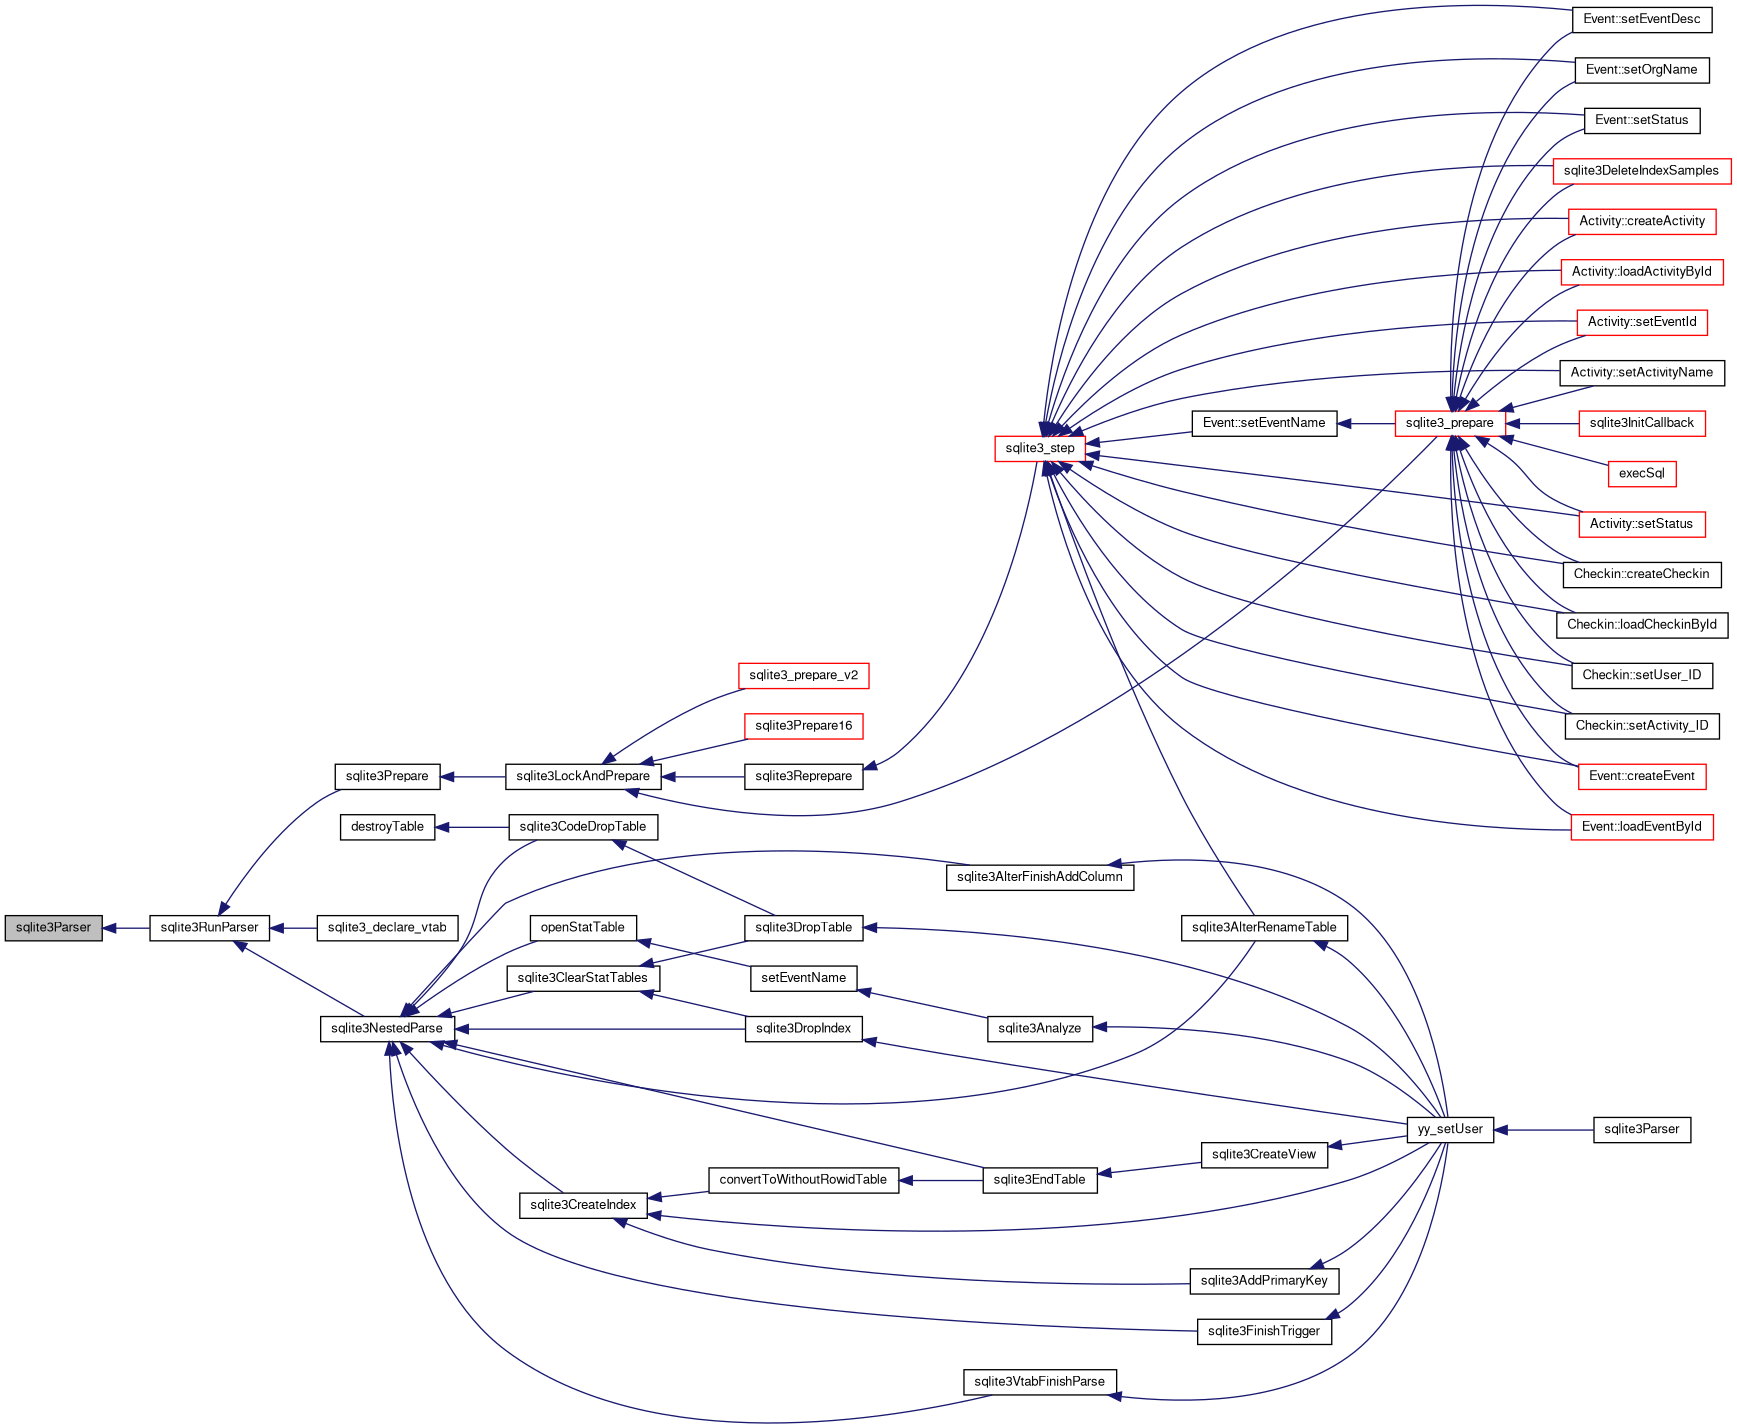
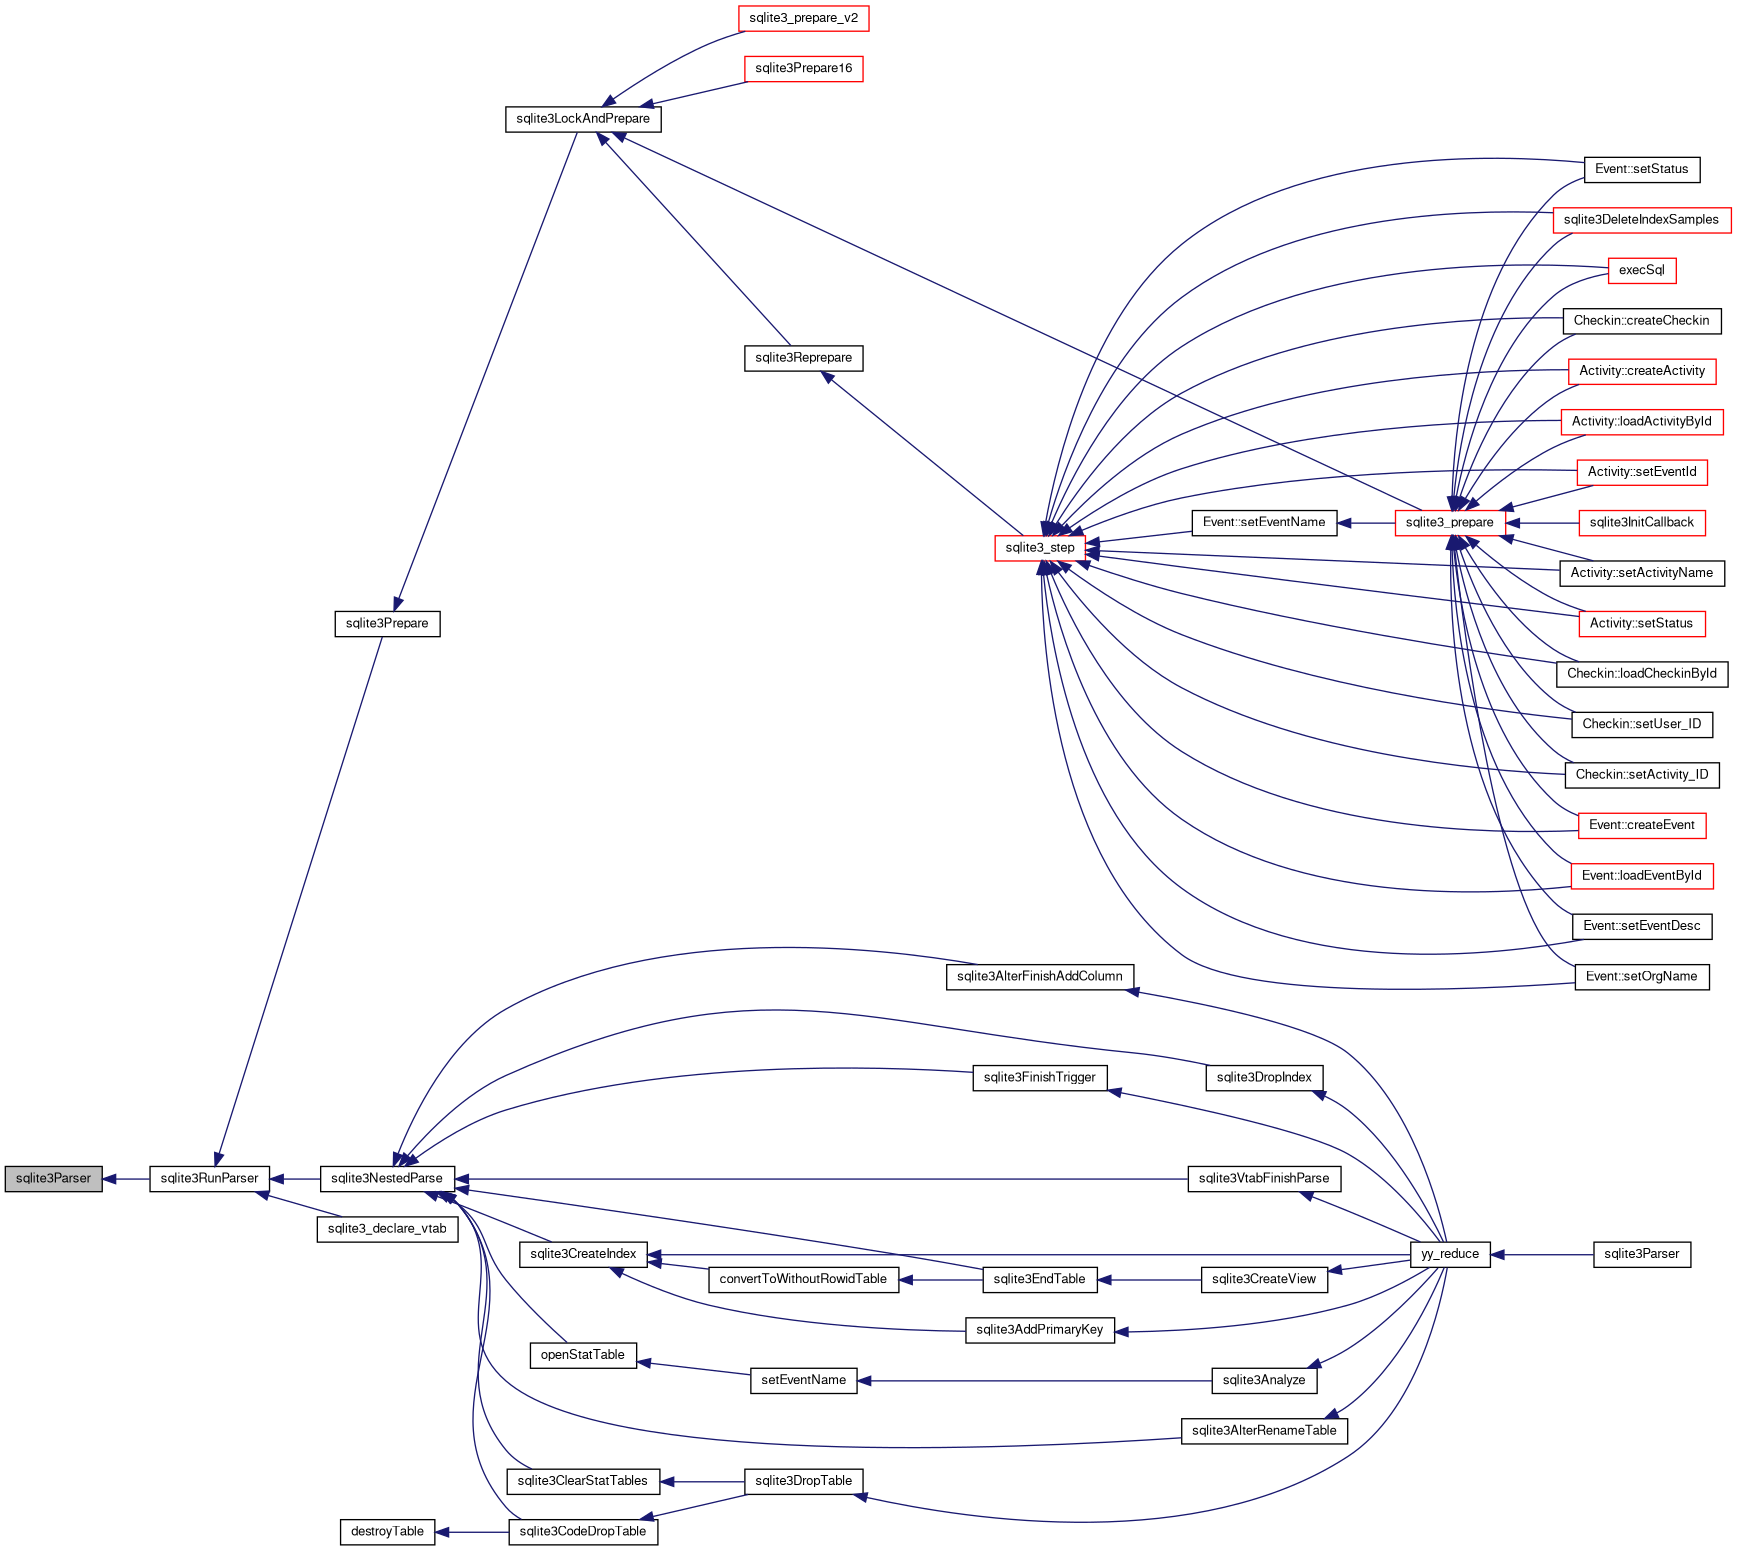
(1138, 702) -> (1281, 301)
(701, 1006) -> none
(1451, 1130) -> (1451, 1255)
